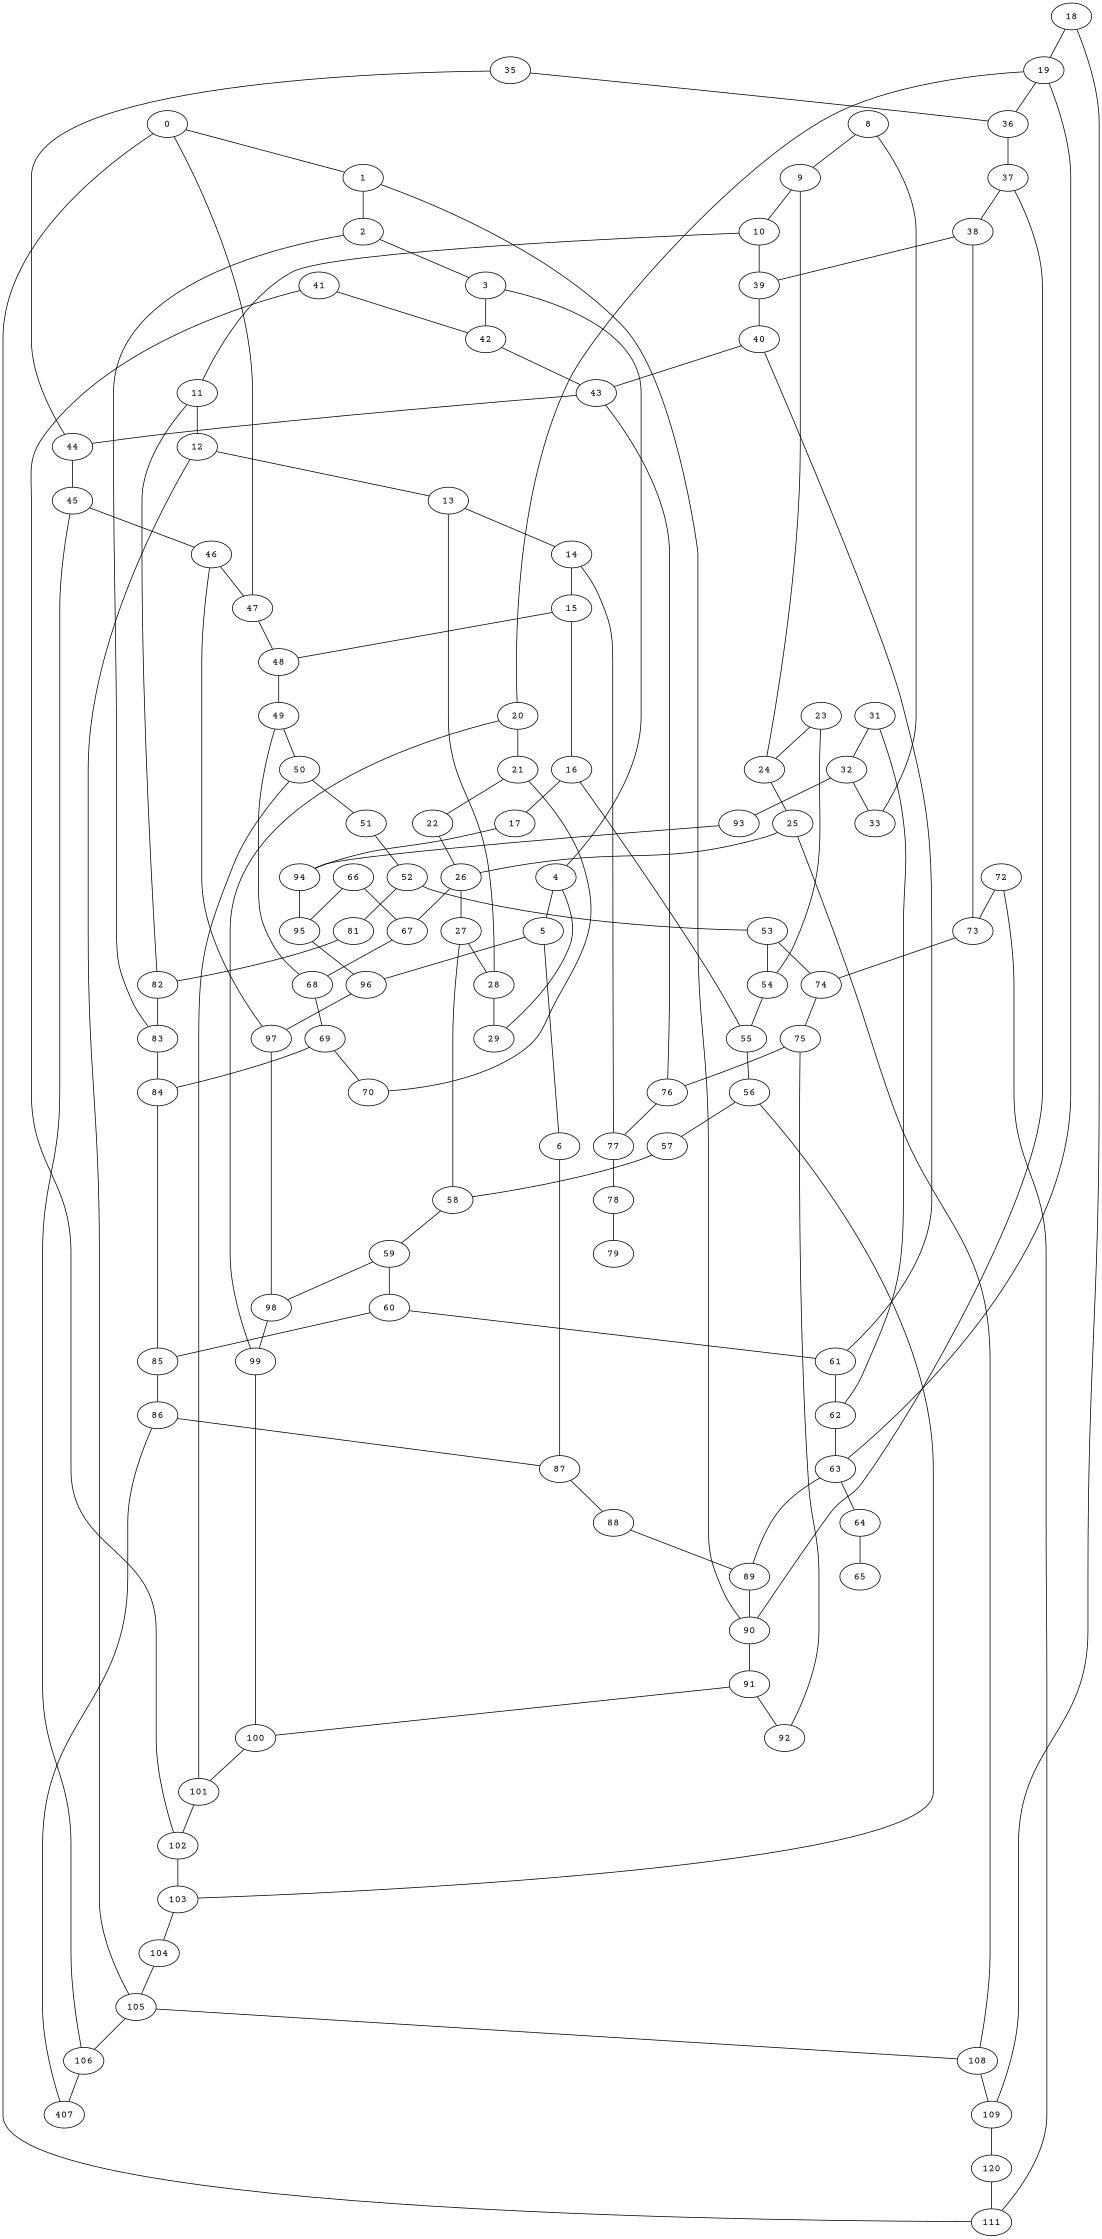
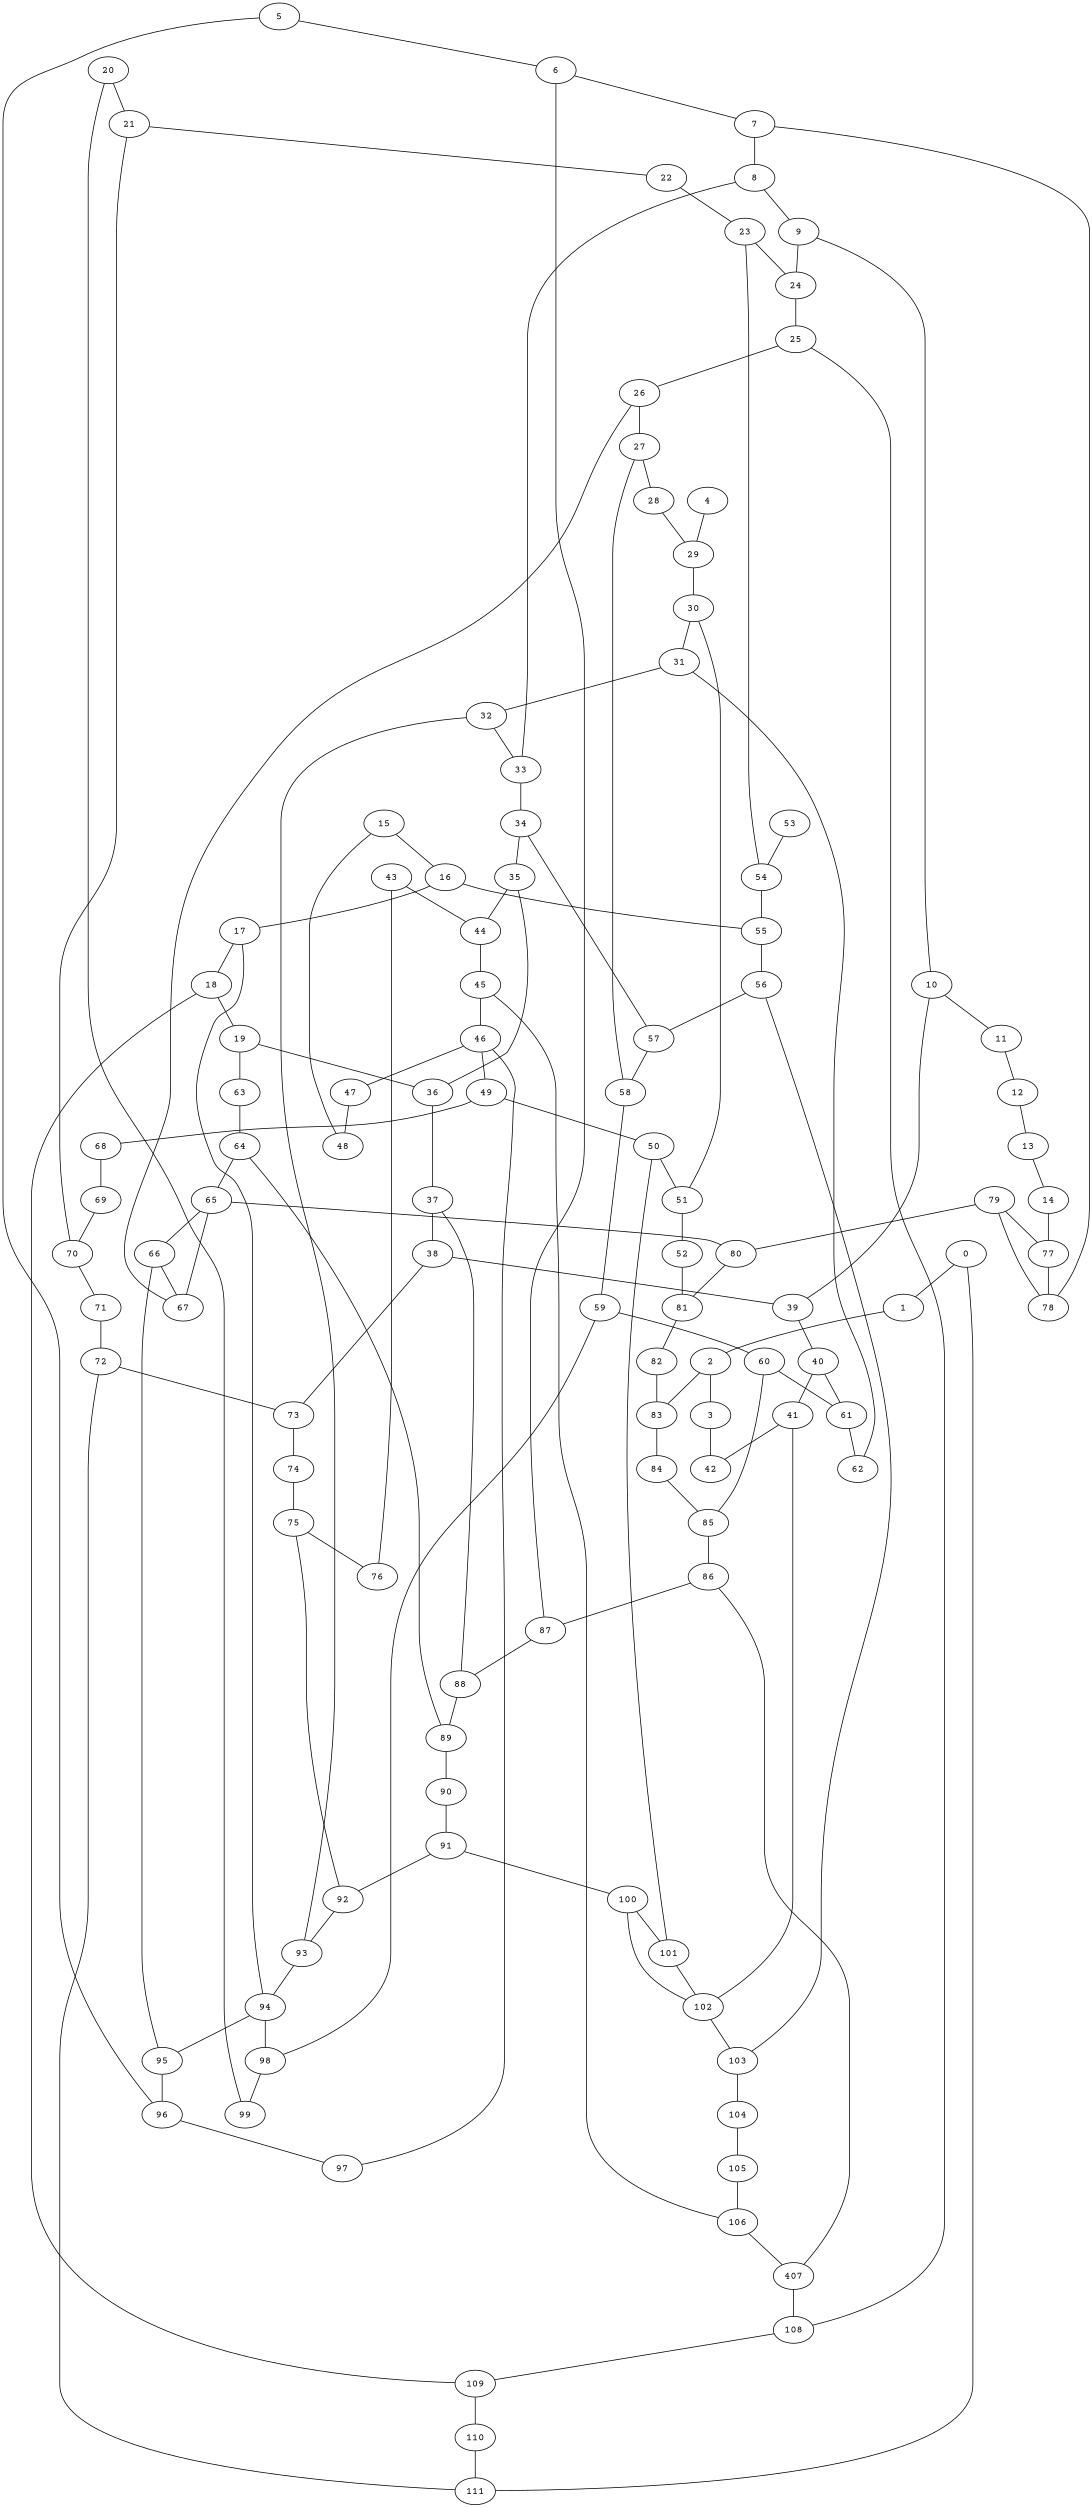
none -> (755, 124)
(642, 282) -> none
(250, 359) -> none
(541, 366) -> none
(678, 366) -> (808, 1384)
(641, 548) -> none
(572, 581) -> none
none -> (693, 608)
(144, 682) -> none
(279, 689) -> (483, 1061)
(451, 746) -> none
(698, 787) -> none
none -> (521, 823)
(448, 853) -> (706, 205)
(550, 904) -> none
(583, 919) -> none
(1042, 942) -> (473, 1438)
none -> (226, 958)
(360, 958) -> (197, 1254)
(794, 958) -> none
(244, 1070) -> none
(640, 1119) -> (1021, 1227)
(271, 1173) -> (265, 2034)
(99, 1220) -> none
none -> (183, 1227)
none -> (736, 1254)
none -> (101, 1308)
(835, 1442) -> none
(777, 1513) -> (403, 1422)
(256, 1550) -> (642, 1967)
none -> (322, 1926)
(557, 2034) -> (794, 2303)
(992, 2168) -> (475, 2437)
